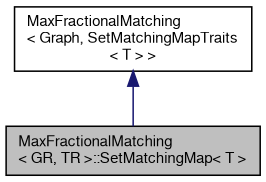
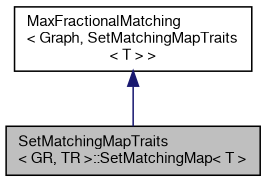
(133, 151) -> (133, 151)
